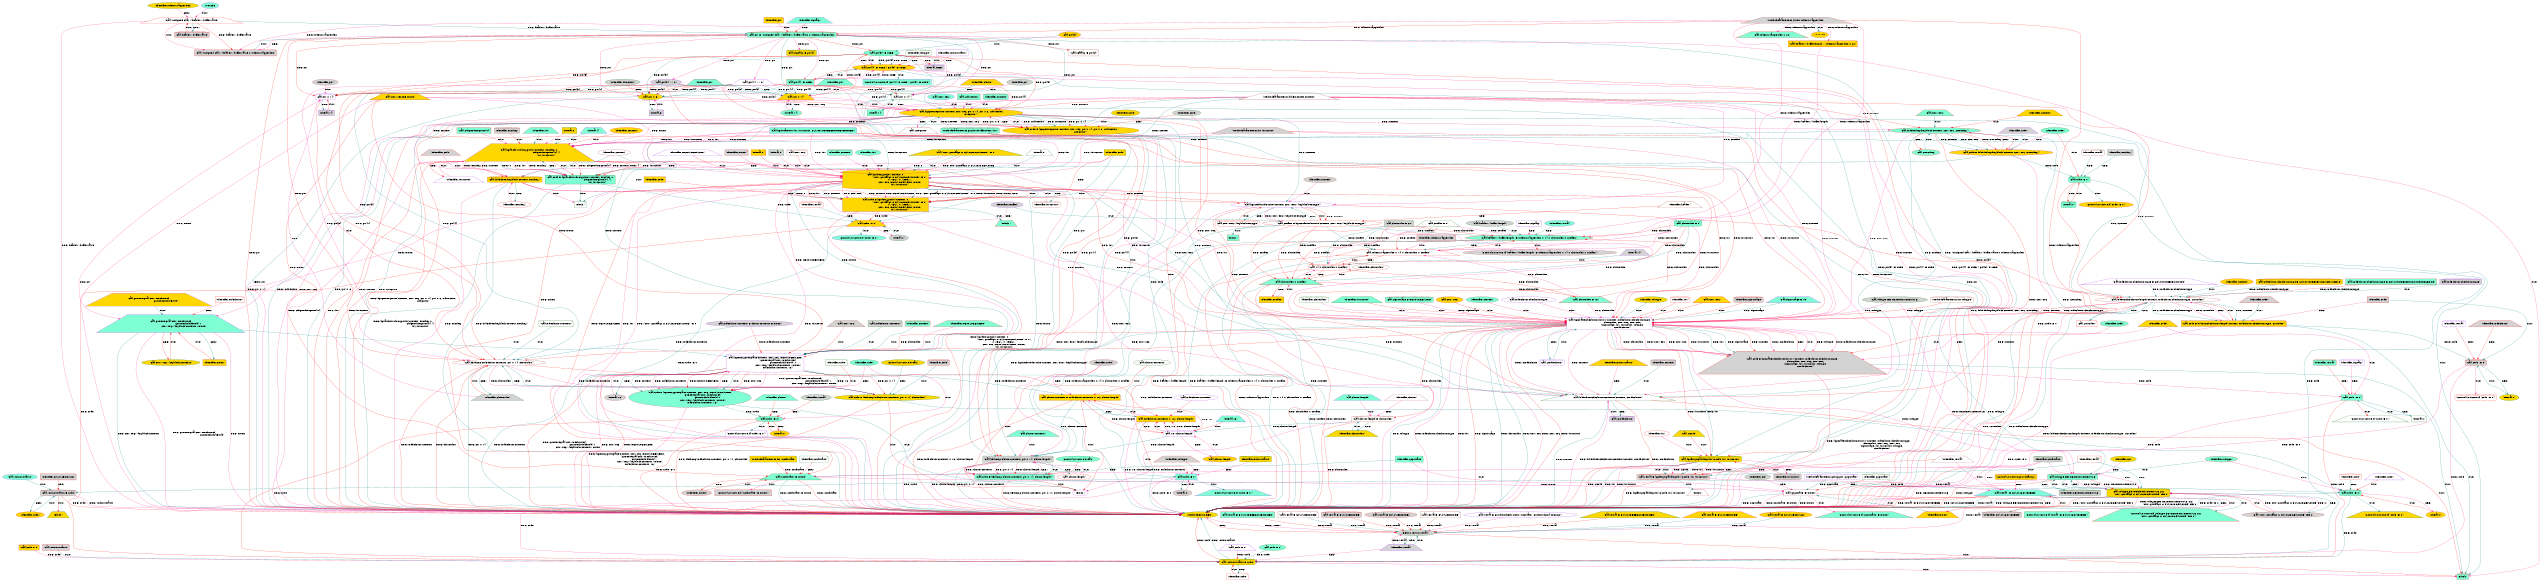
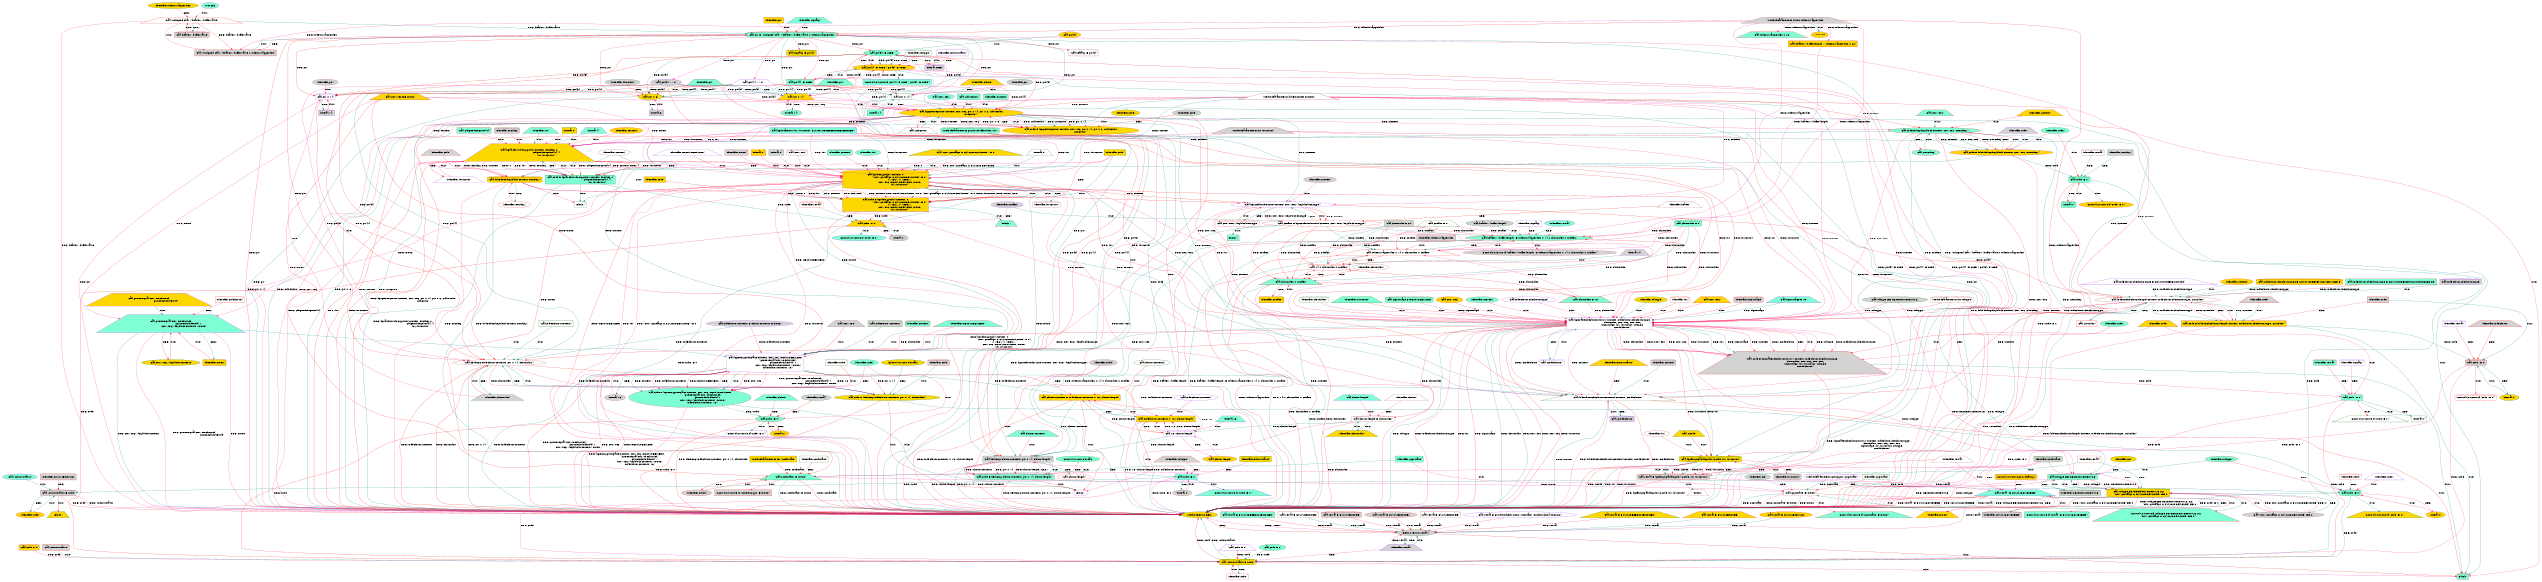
(259, 282) -> (259, 282)
(743, 493) -> (743, 493)
